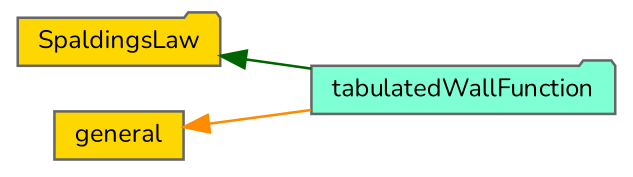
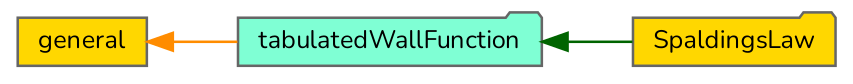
(279, 64) -> (600, 42)
